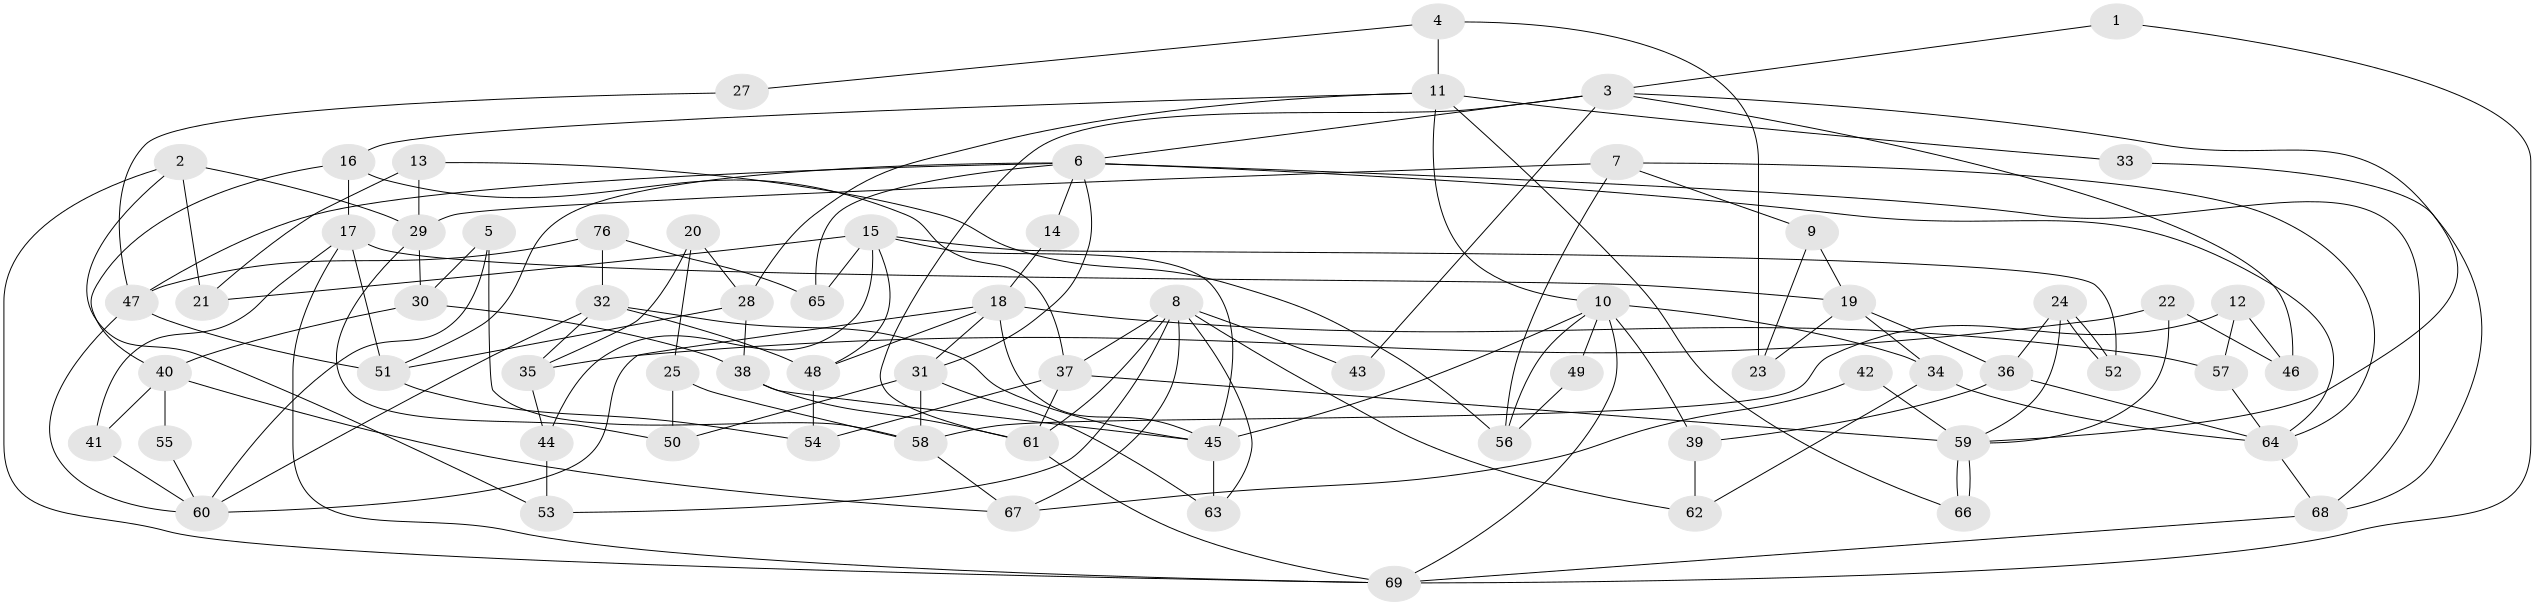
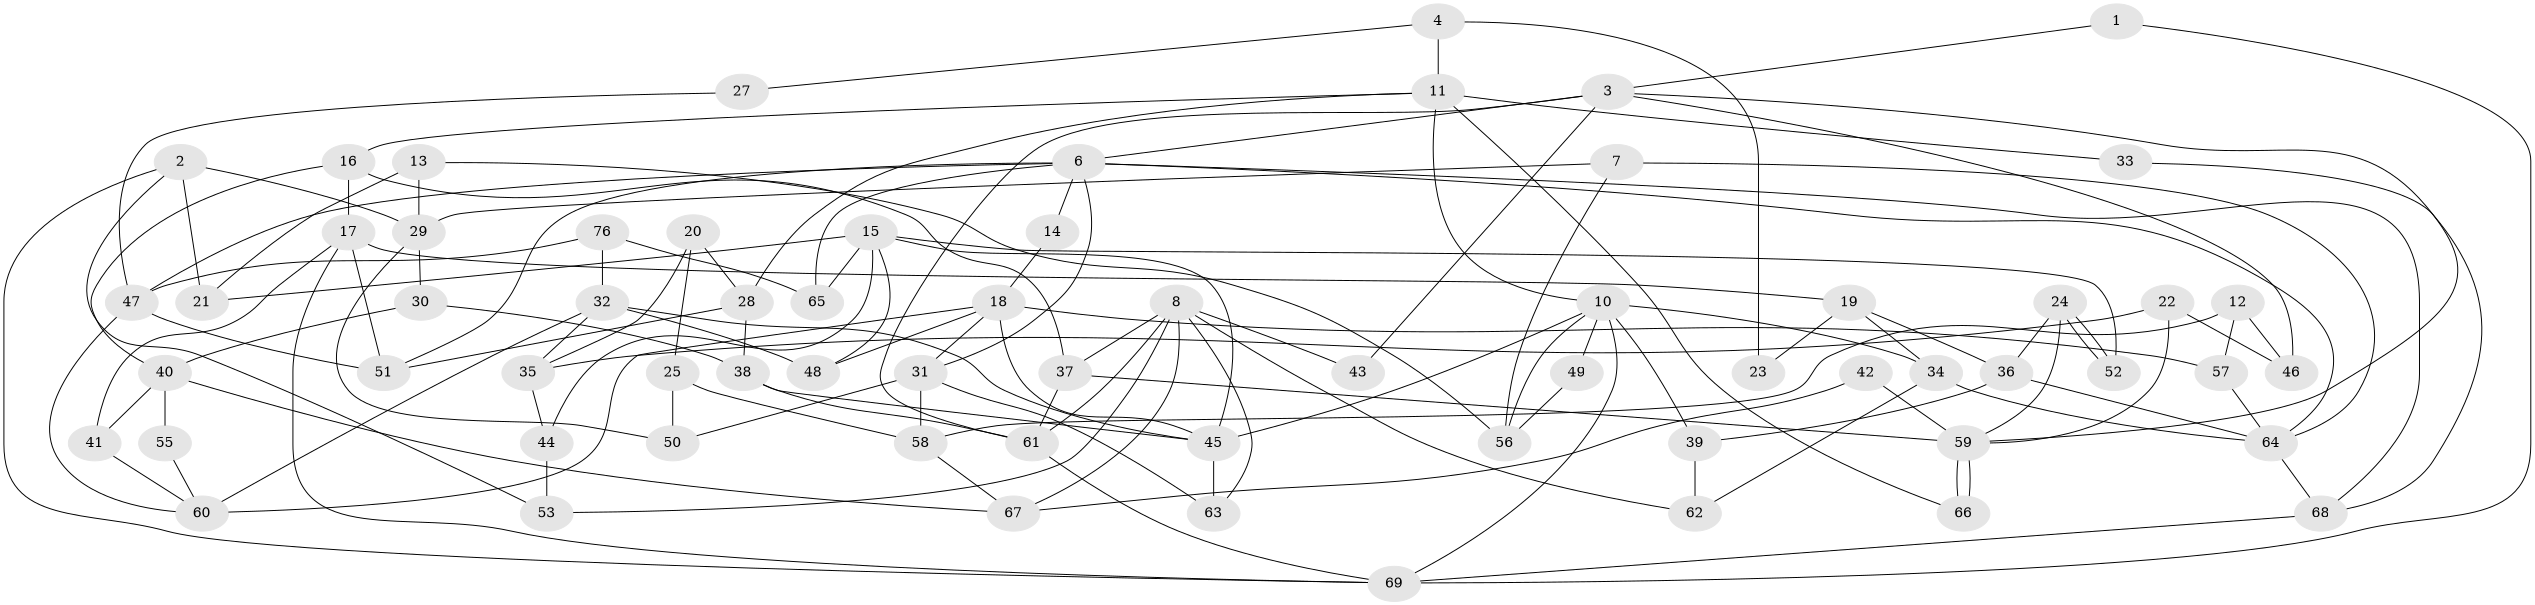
(489, 232) -> none
(1812, 232) -> none
(813, 443) -> none
